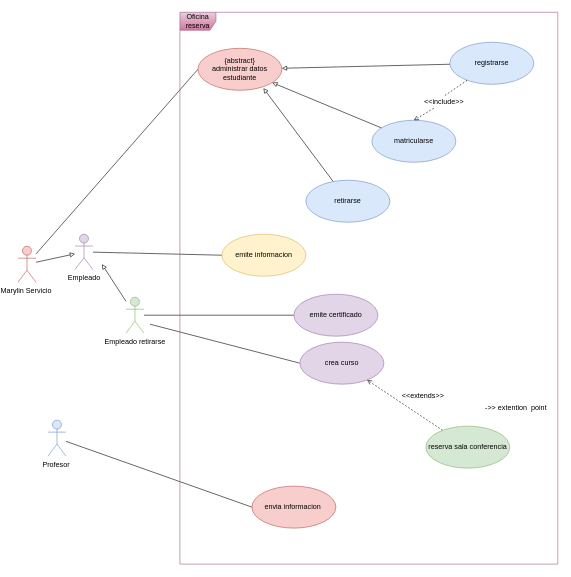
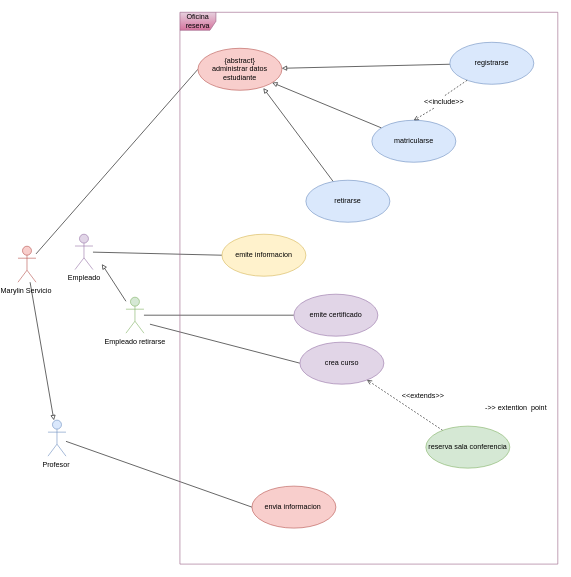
(52, 259) -> (41, 348)
